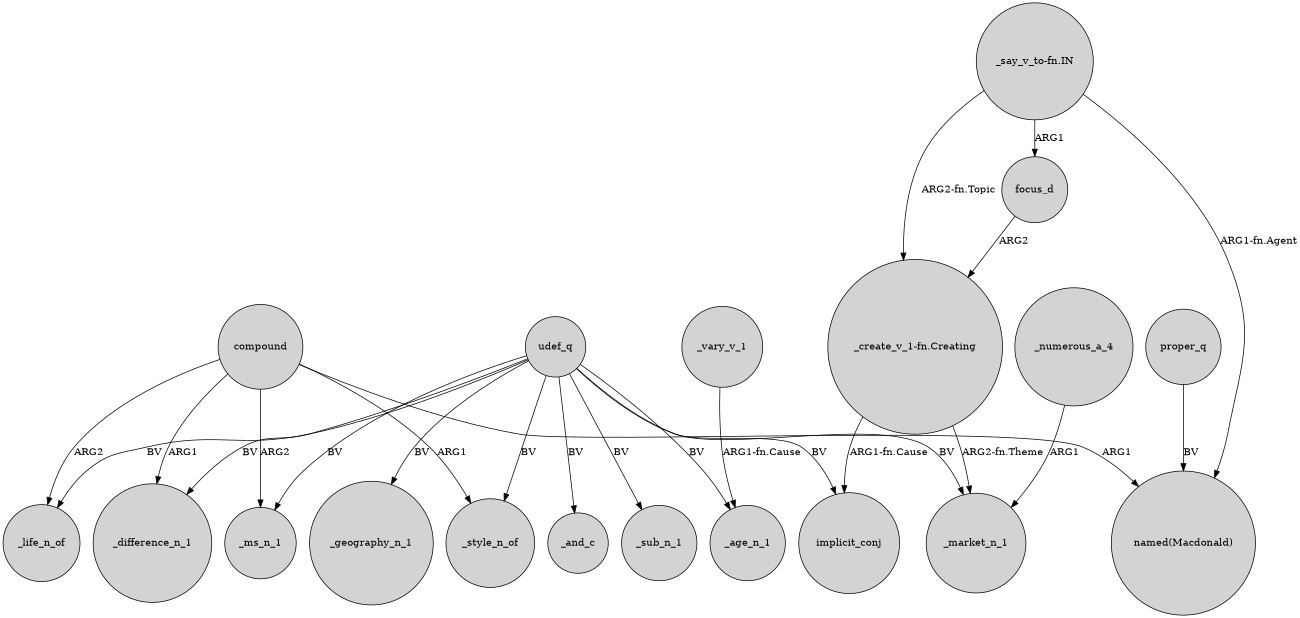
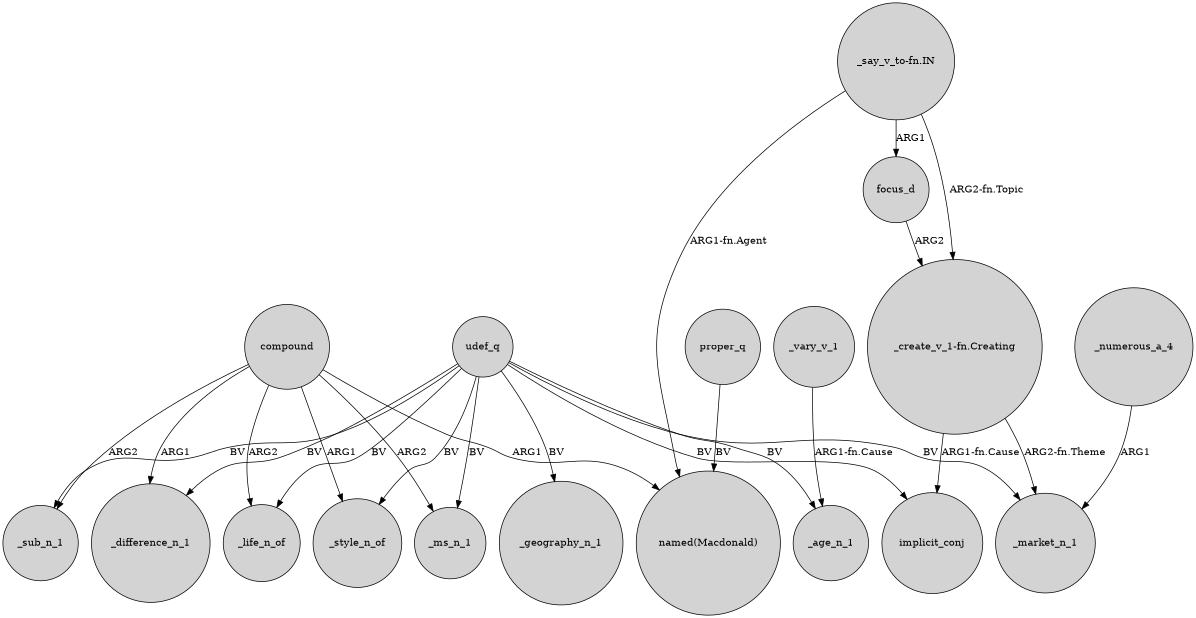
none -> (146, 422)
(578, 543) -> none
